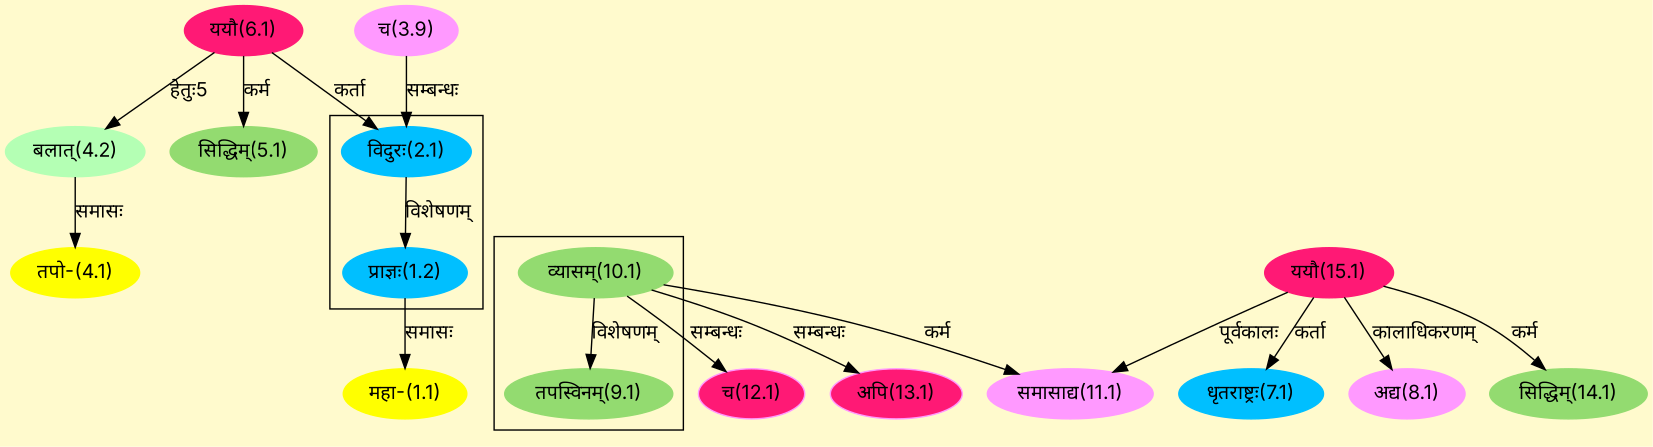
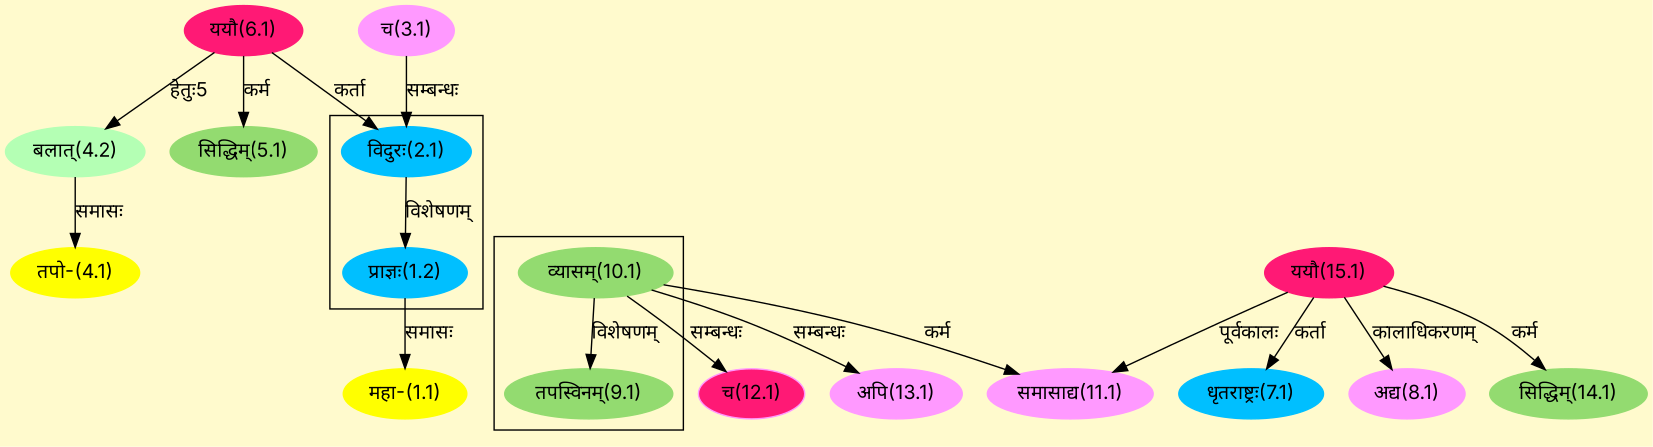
(406, 31) -> (406, 31)
(896, 394) -> (896, 394)
